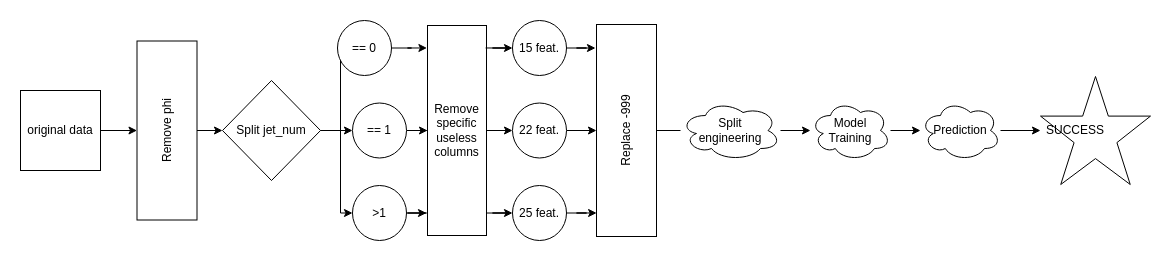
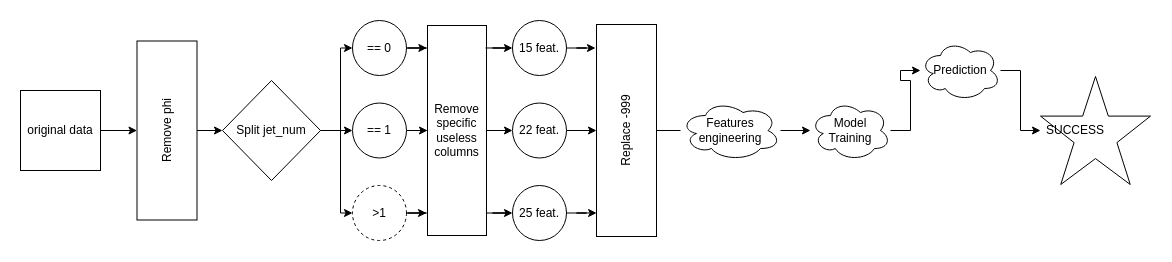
(365, 48) -> (380, 48)
(731, 131) -> (731, 131)
(961, 131) -> (961, 71)
(380, 213) -> (380, 213)
